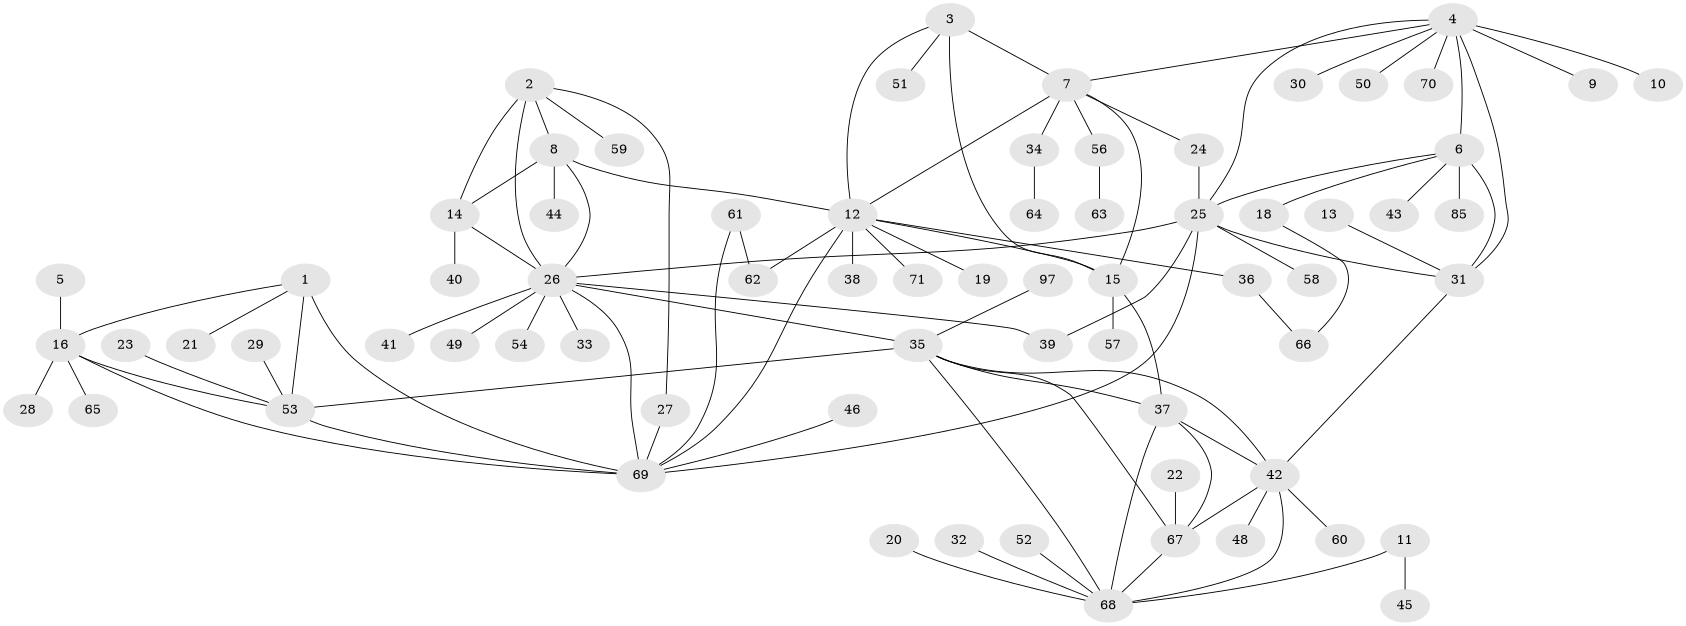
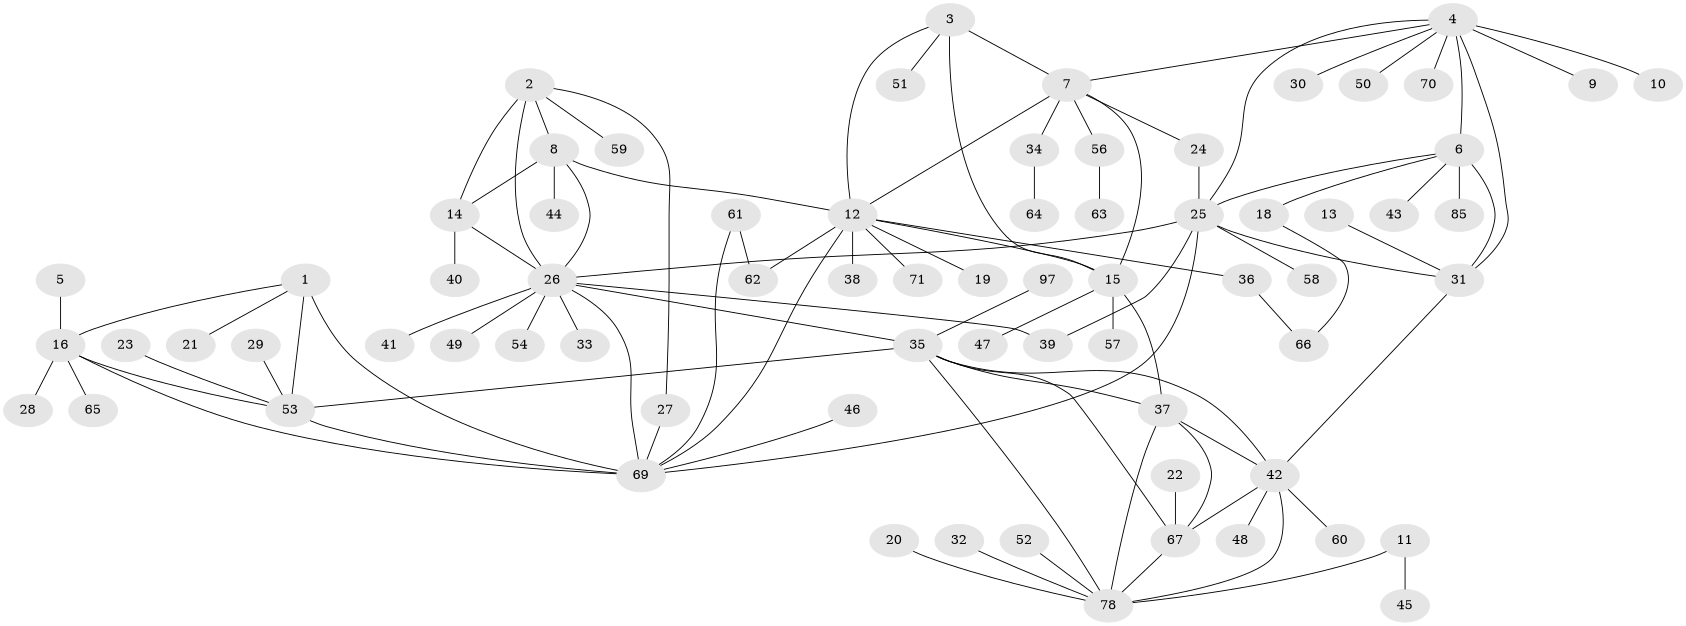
none -> (983, 345)
(1109, 606) -> (1109, 606)
